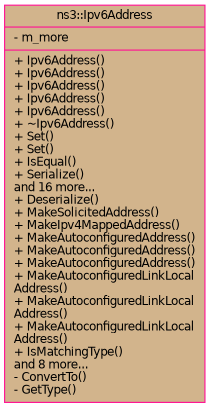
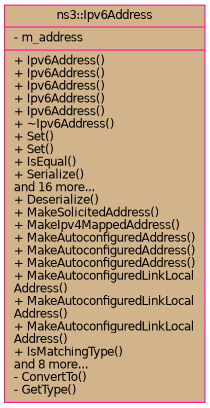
(41, 38) -> (49, 38)
